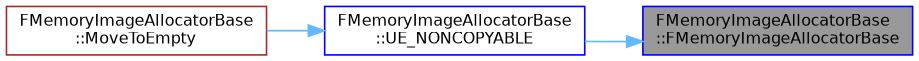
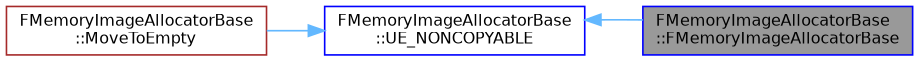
(606, 42) -> (622, 20)
